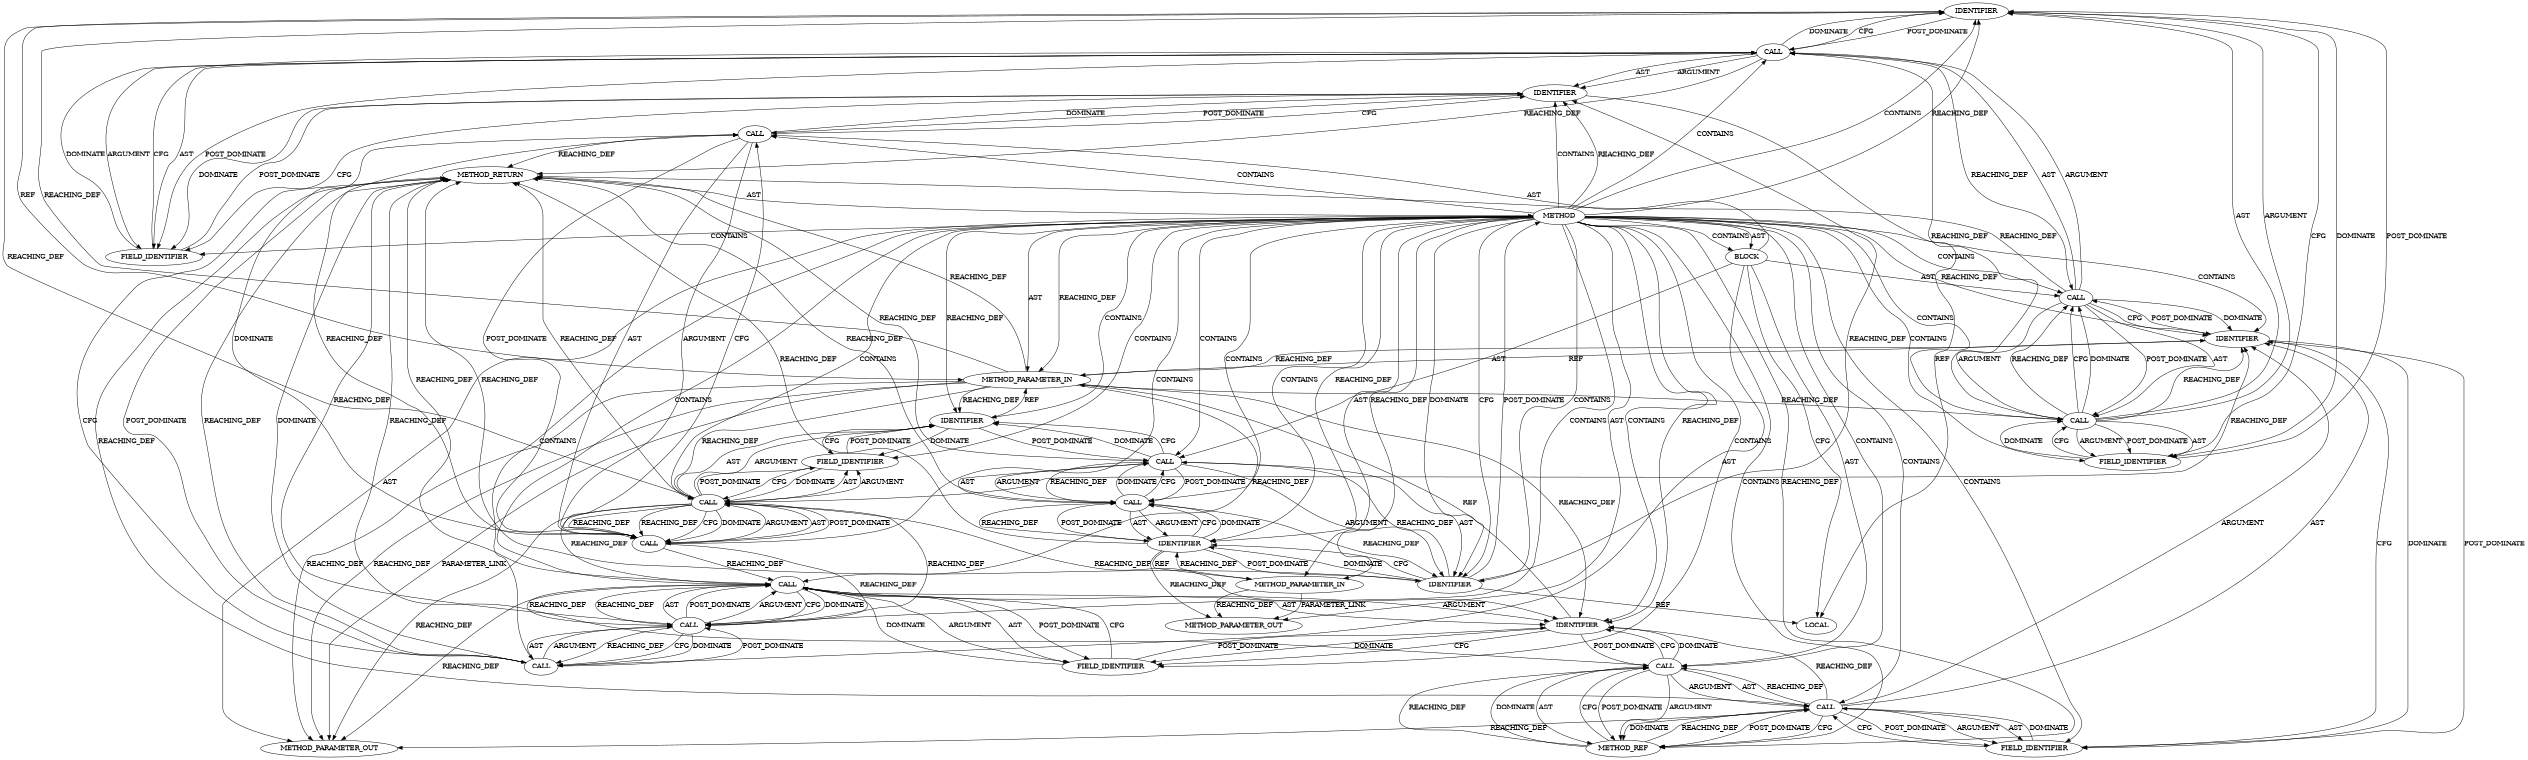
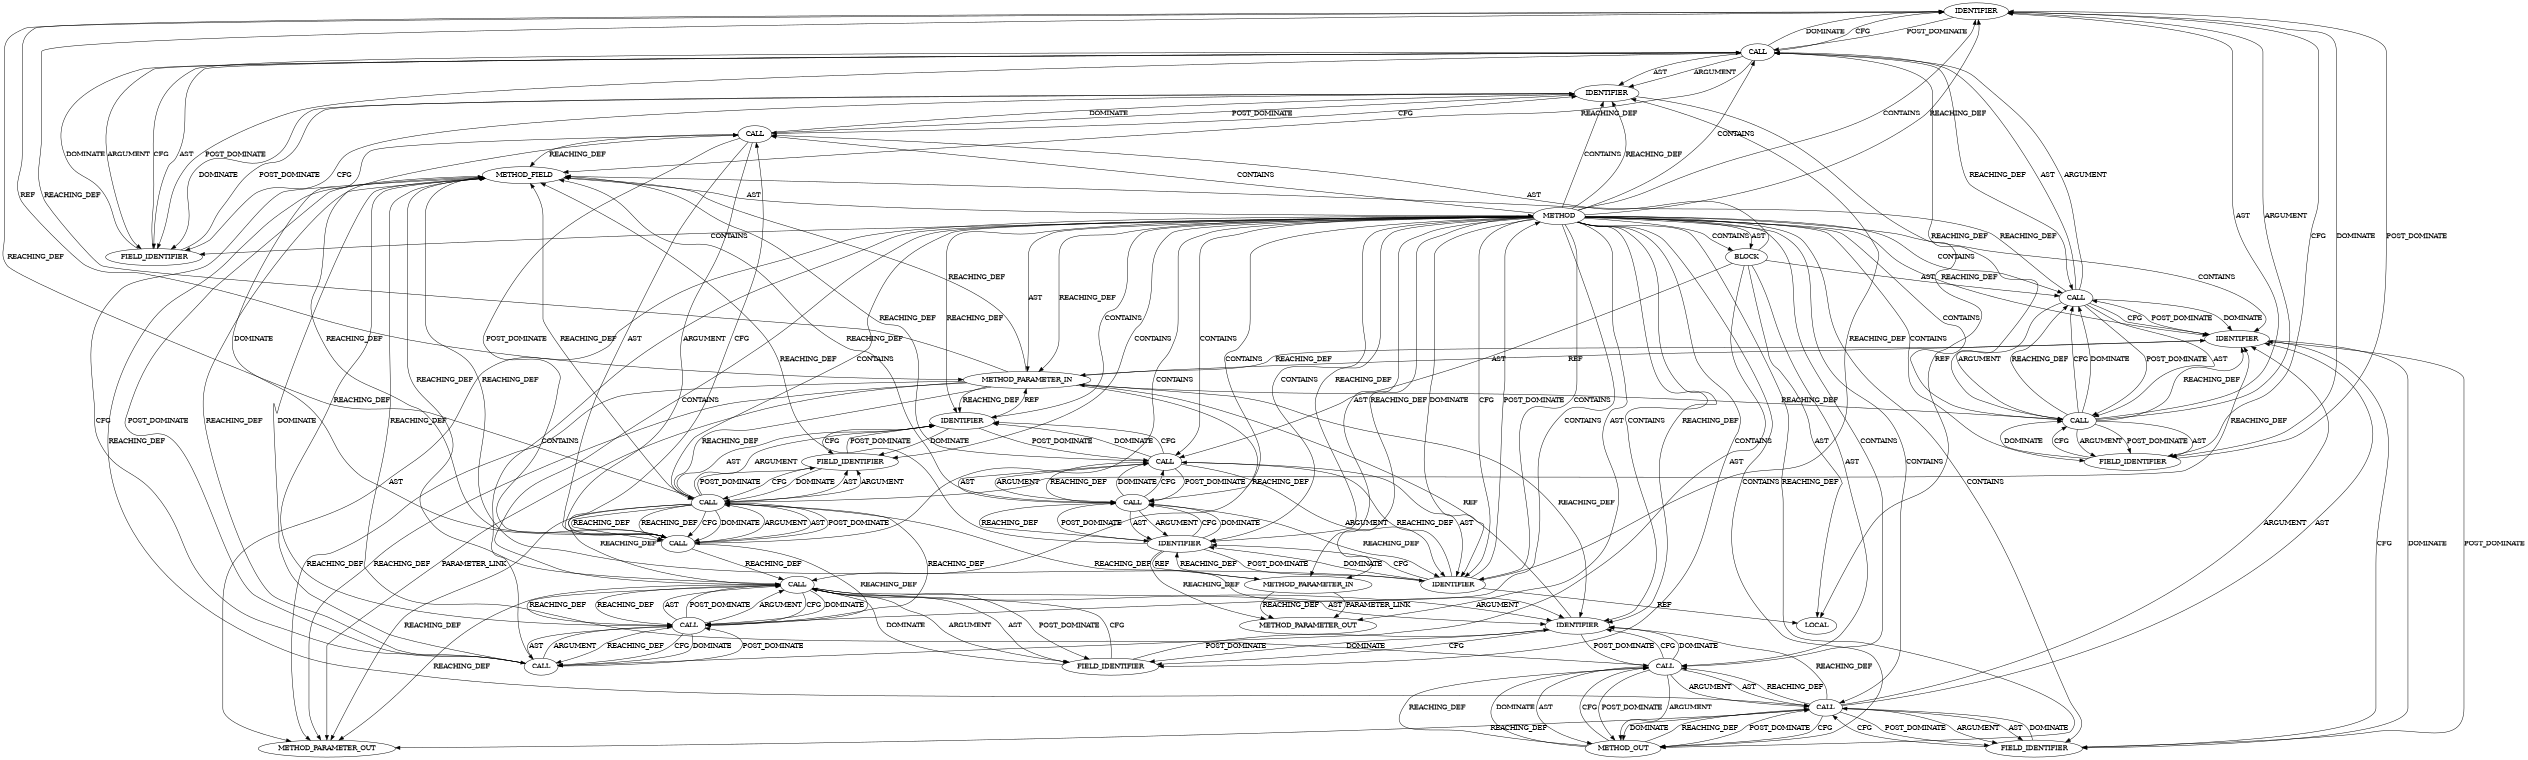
(490, 175) -> (524, 175)
(1823, 441) -> (1822, 441)
(1623, 749) -> (1623, 749)
